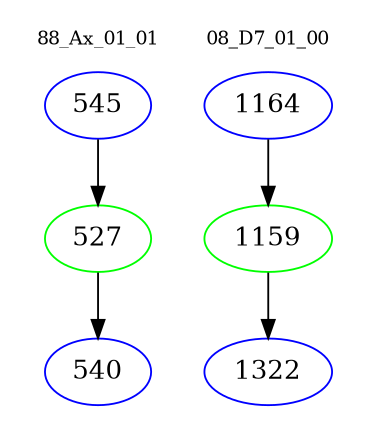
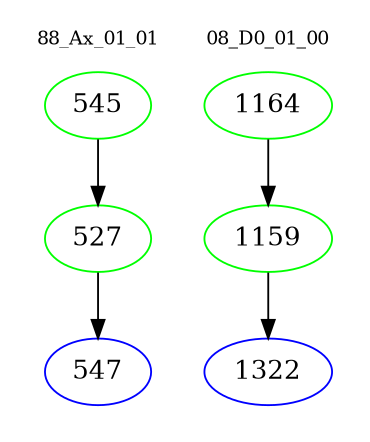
(268, 40) -> (268, 40)
(98, 105) -> (98, 105)
(268, 105) -> (268, 105)
(98, 372) -> (98, 372)
